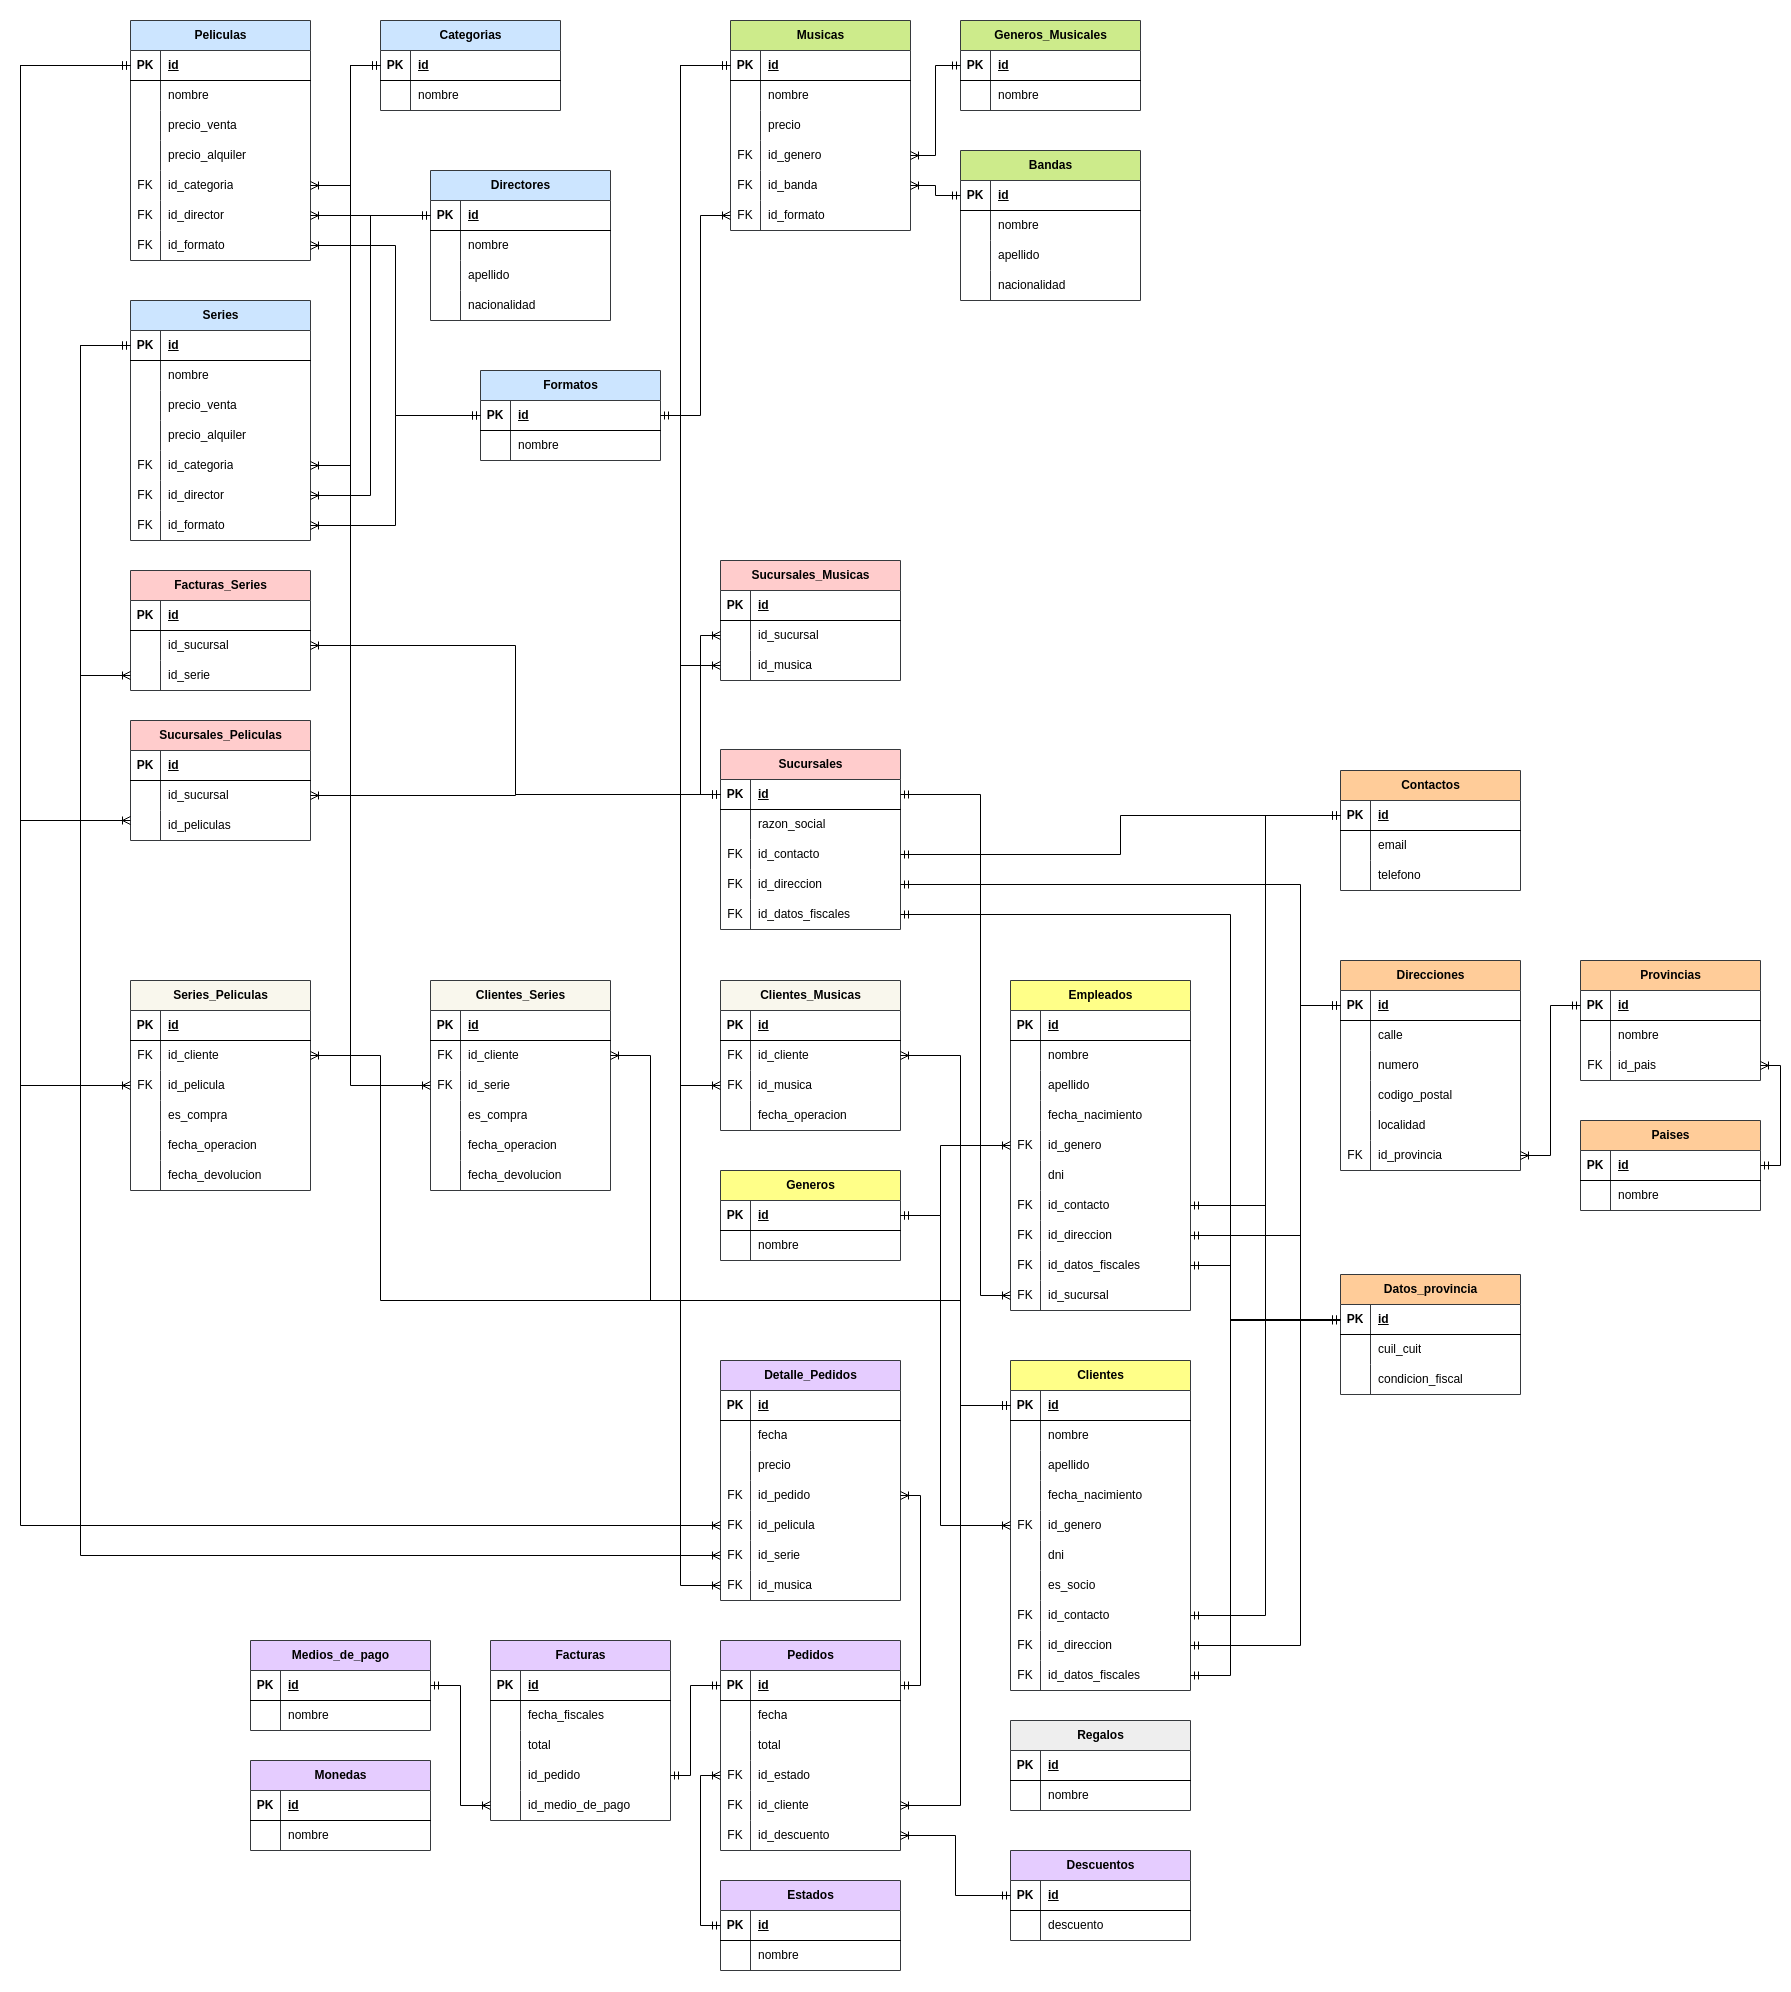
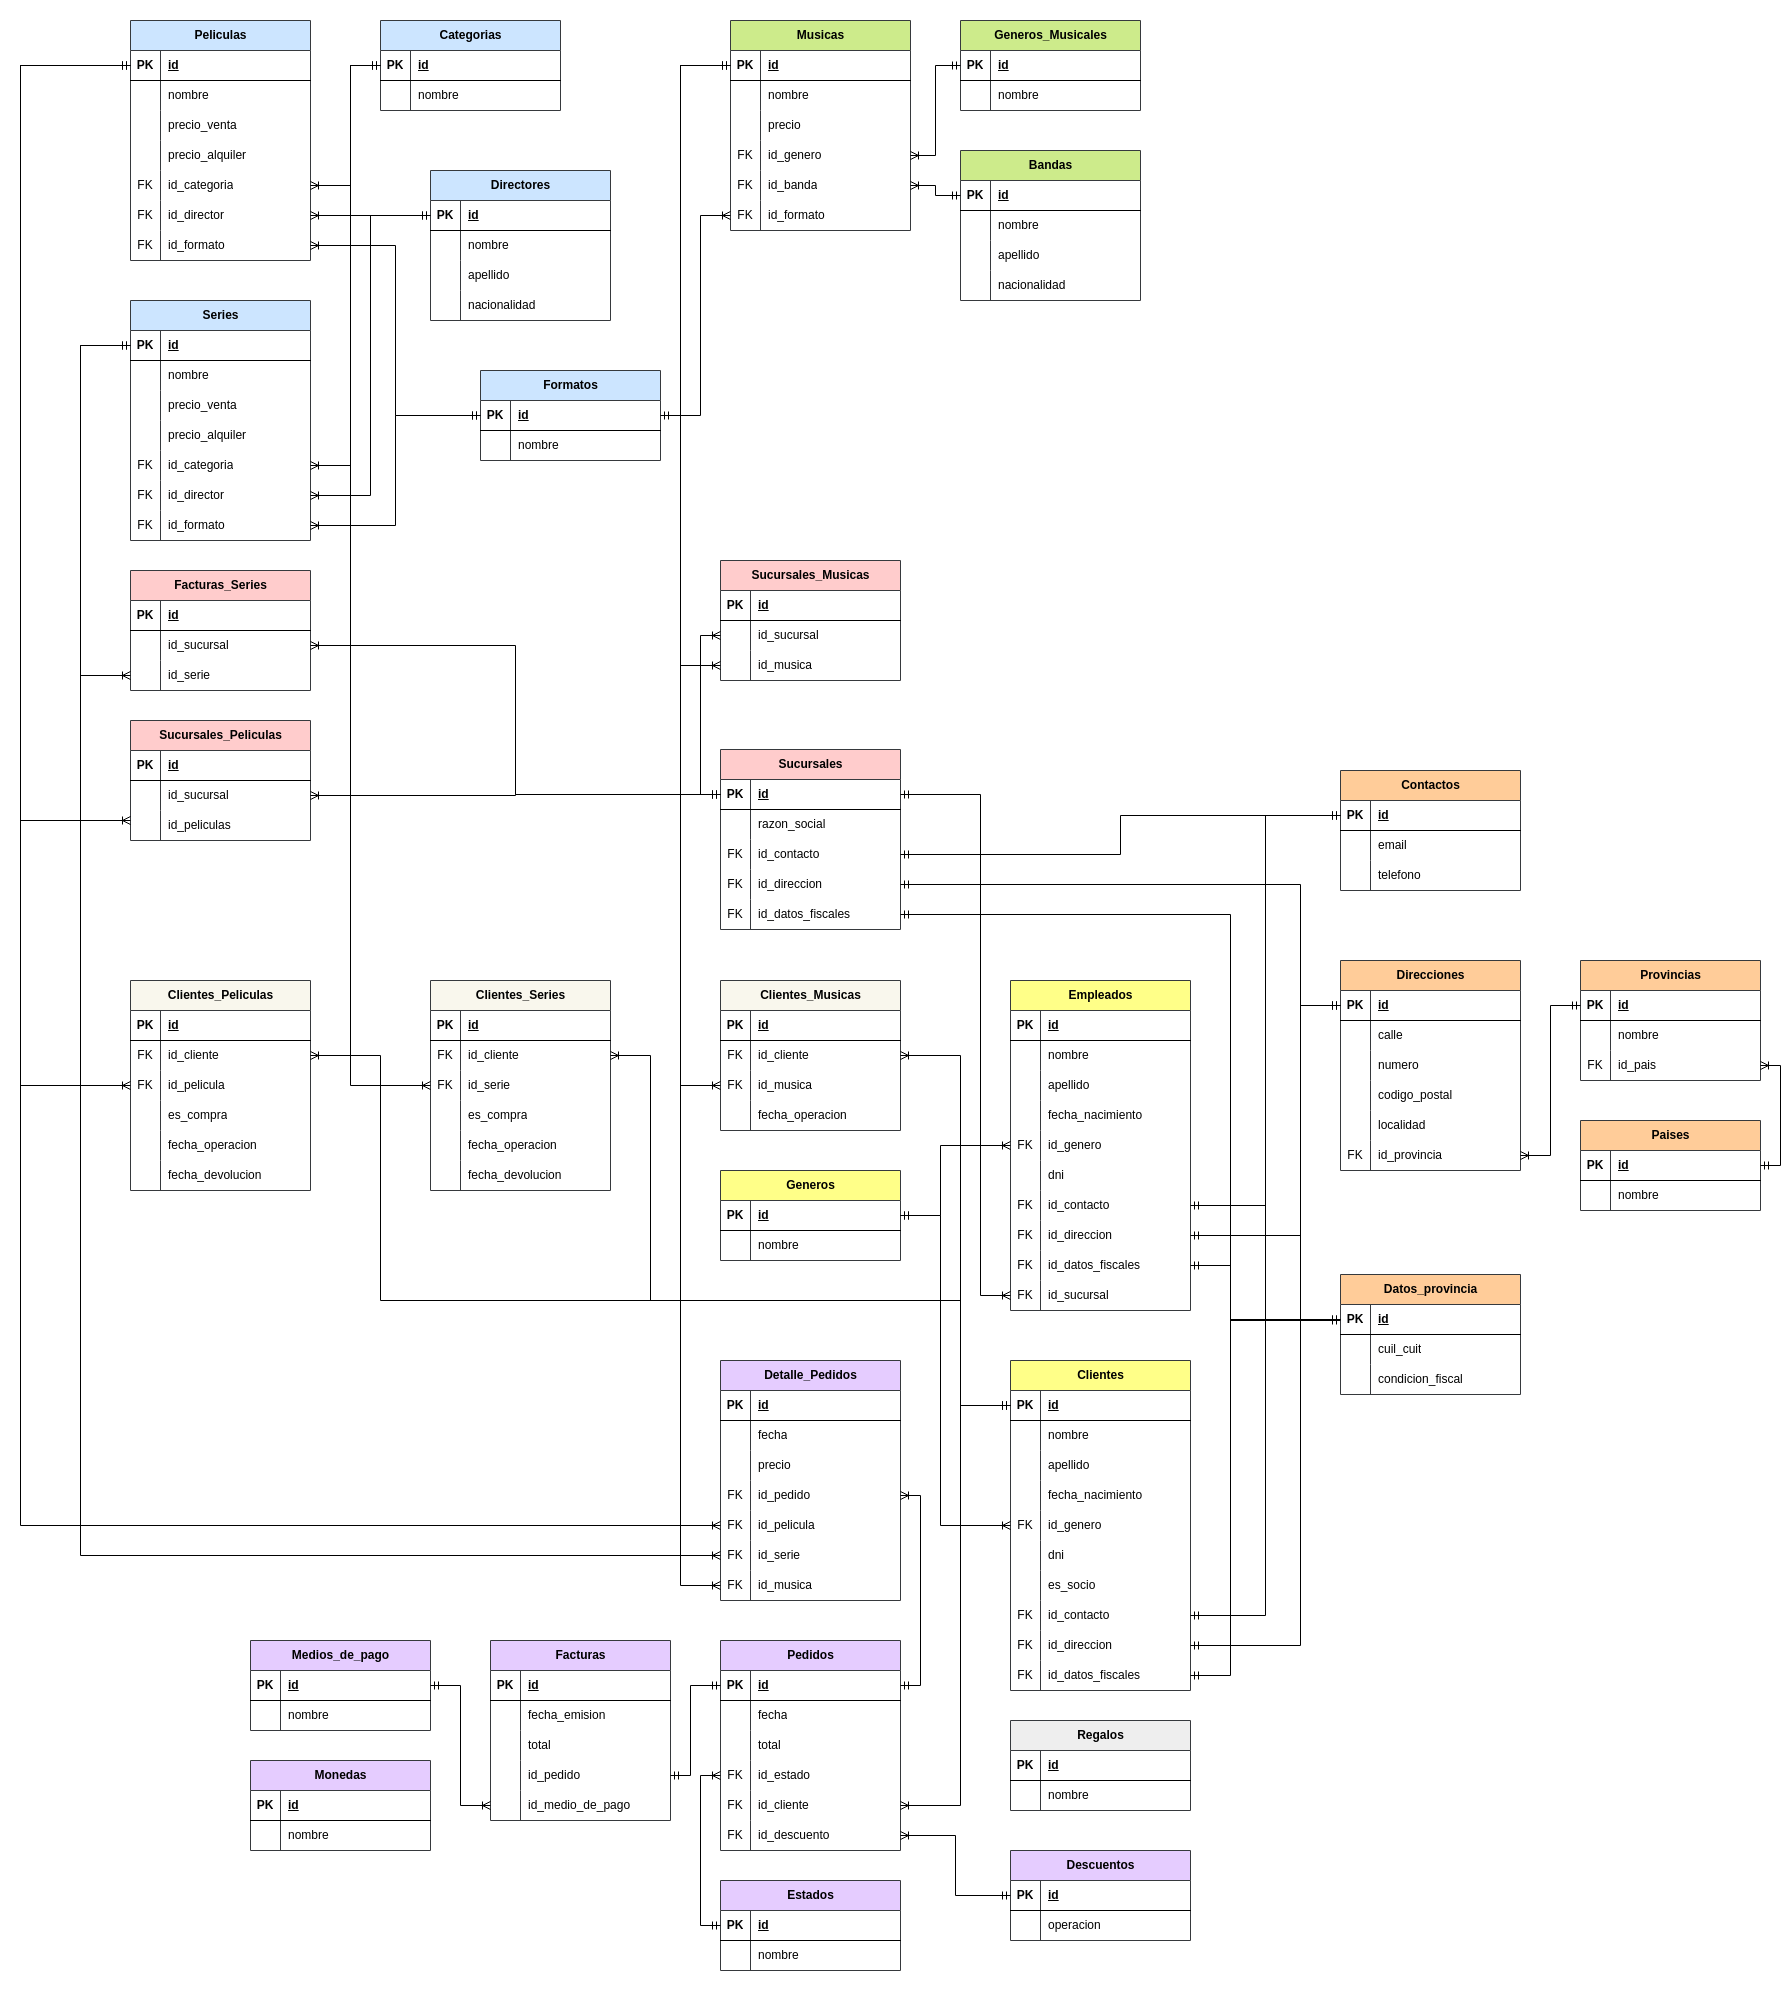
(221, 996) -> (221, 996)
(572, 1716) -> (569, 1716)
(1079, 1926) -> (1077, 1926)
